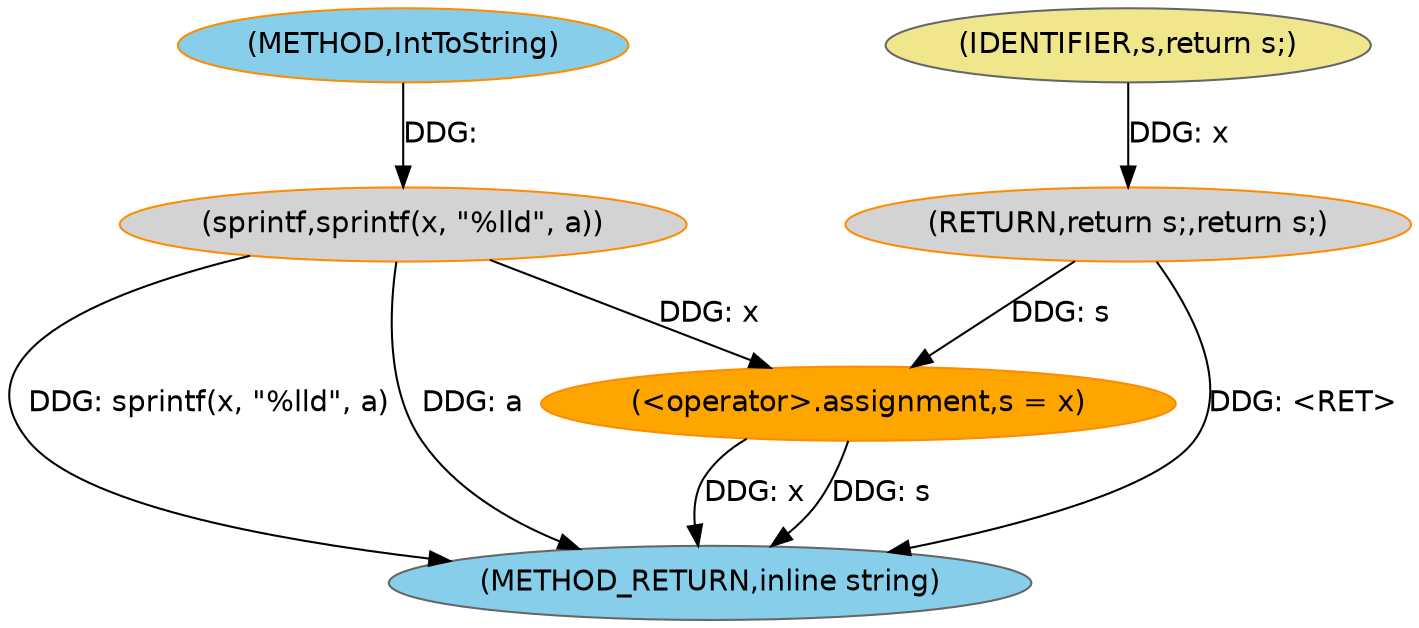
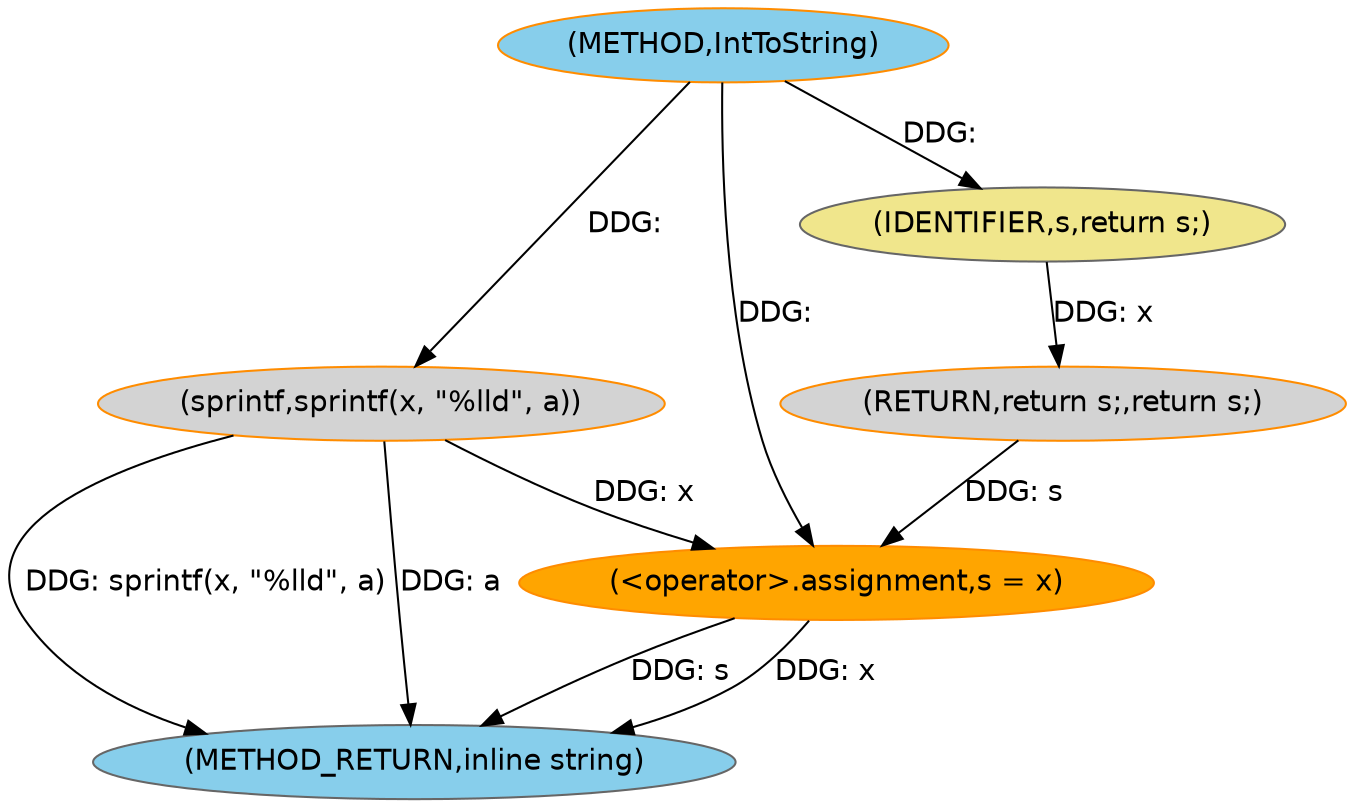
none -> (873, 130)
none -> (735, 311)
(1150, 475) -> none
